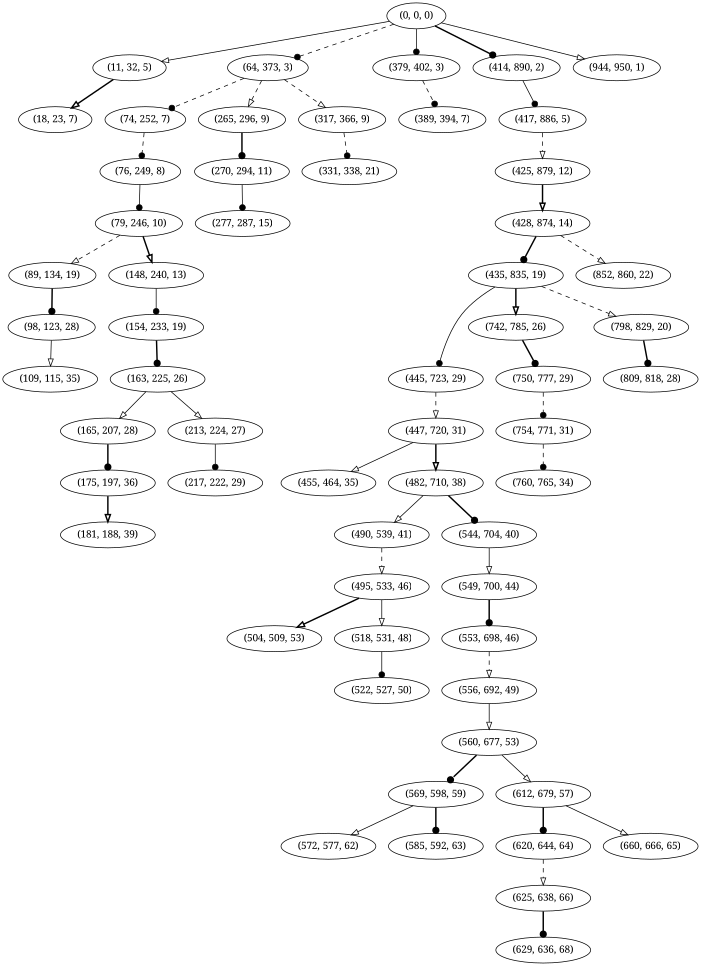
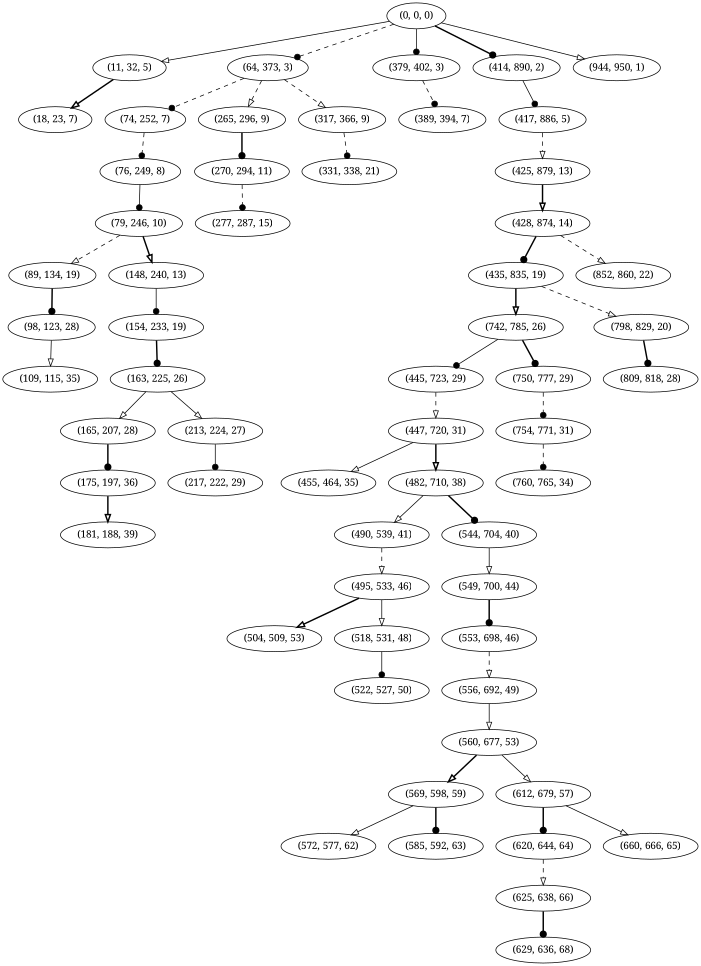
(543, 172) -> (543, 172)
(242, 195) -> (242, 195)
(459, 318) -> (479, 352)
(465, 766) -> (465, 766)
